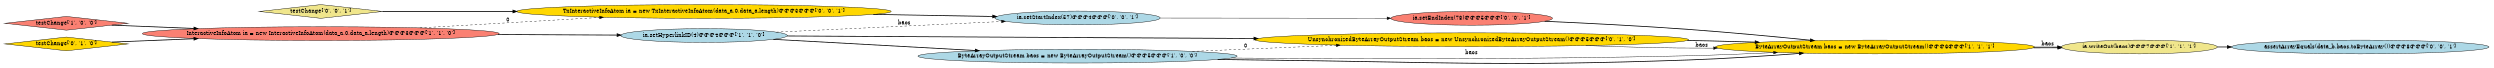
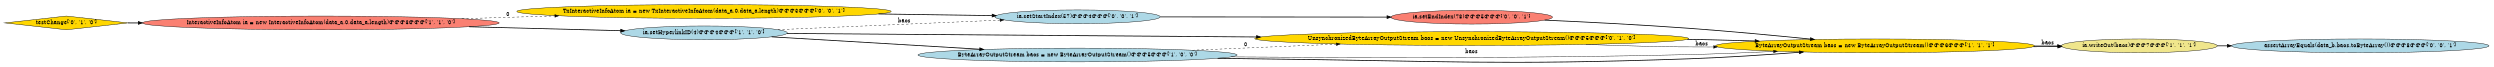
(321, 11) -> none
(1274, 18) -> (1274, 17)
(66, 23) -> none
